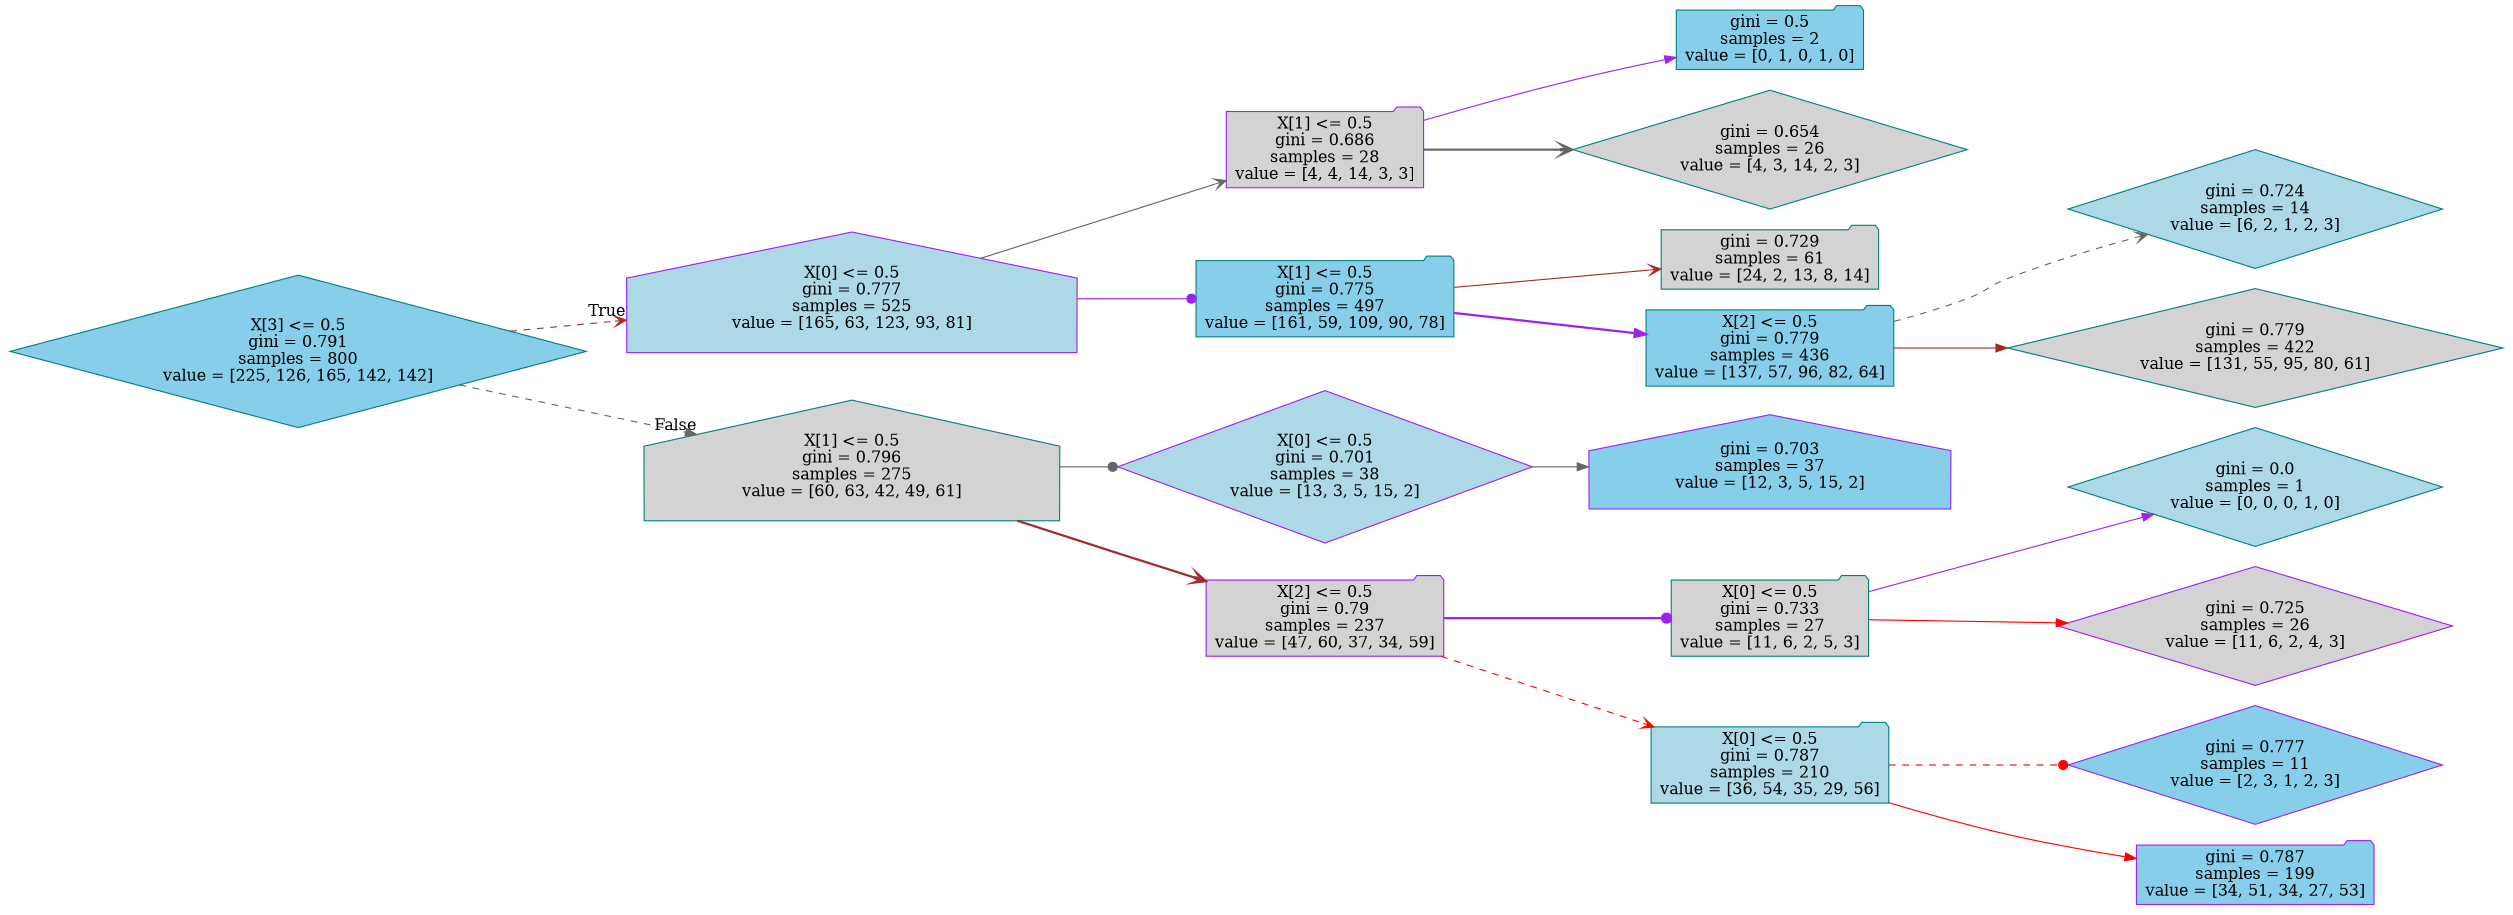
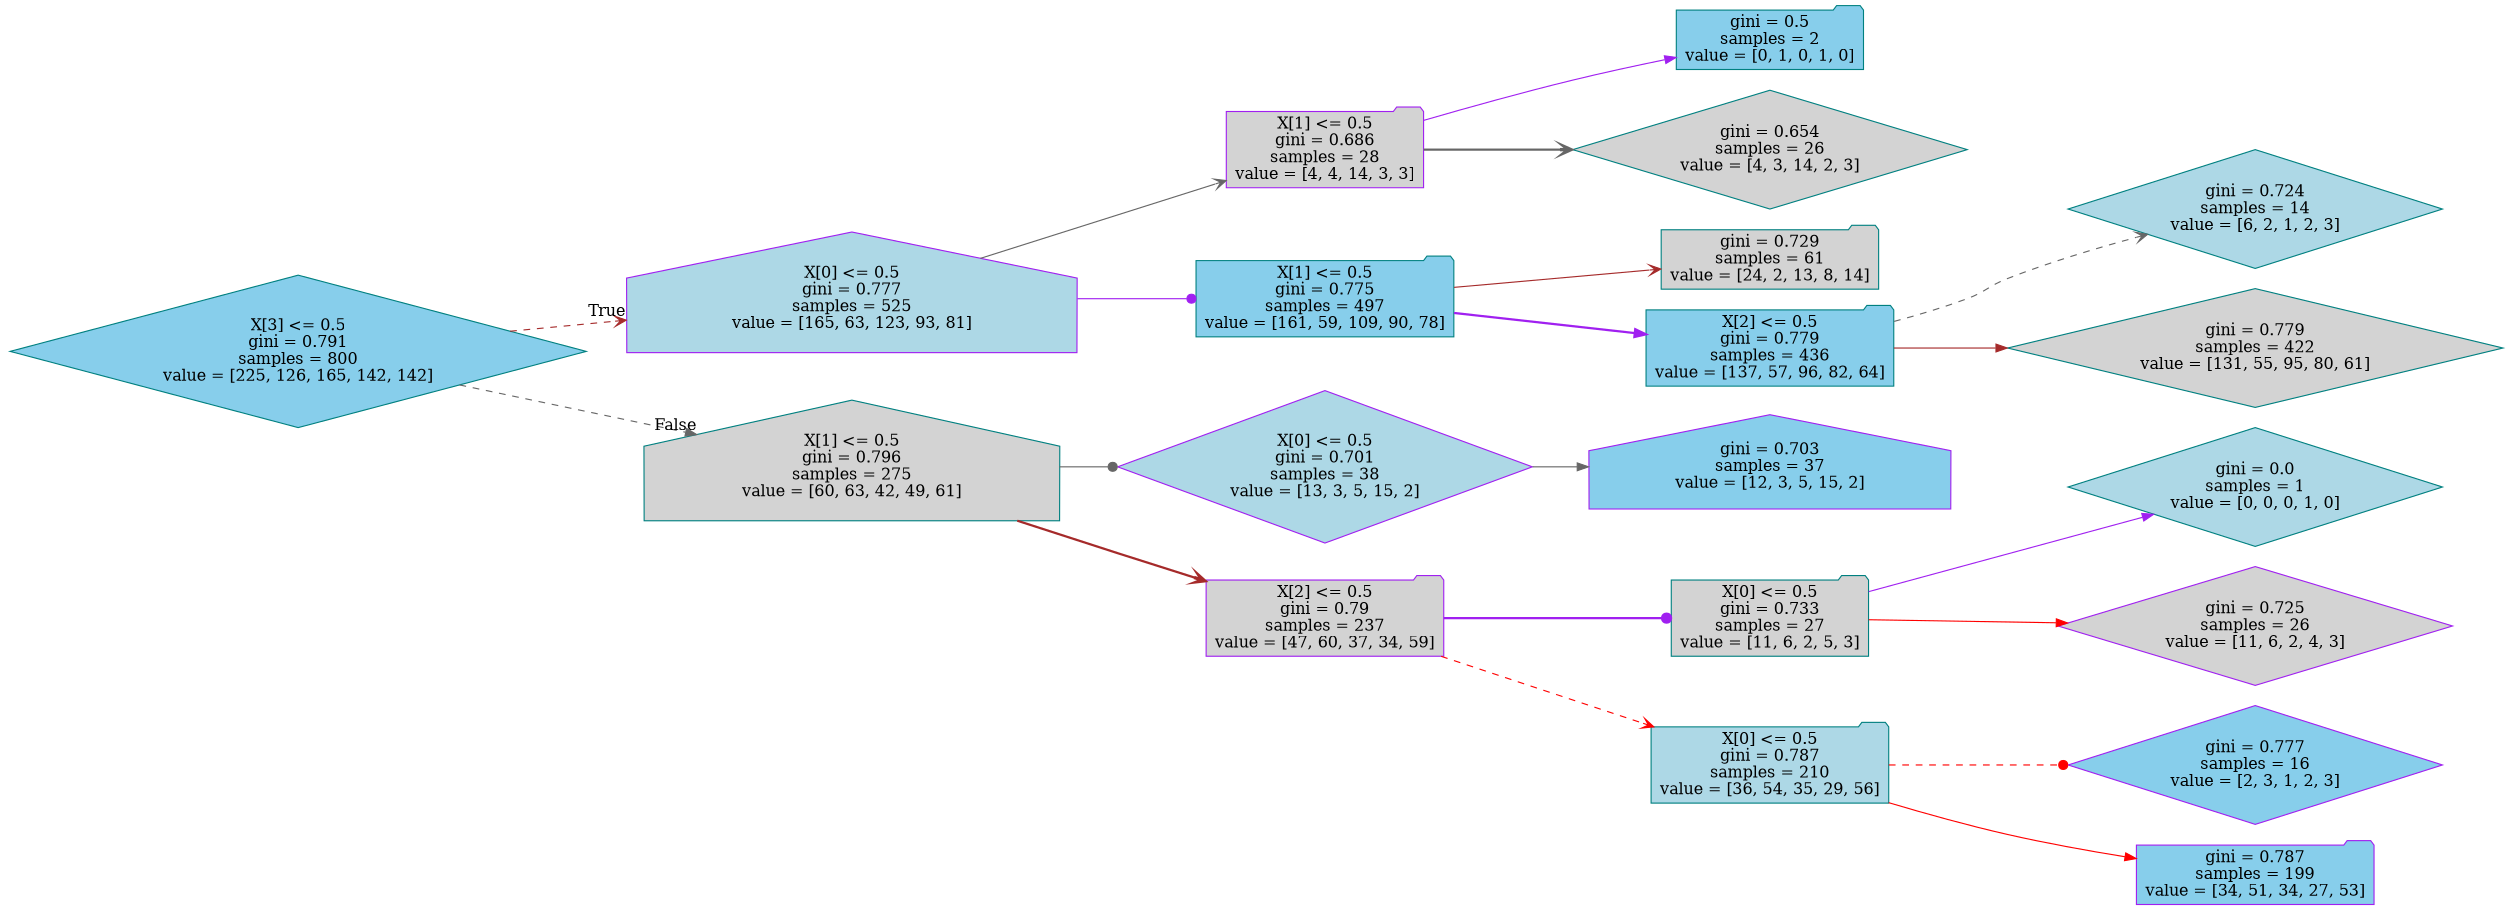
(2255, 765) -> (2255, 765)
